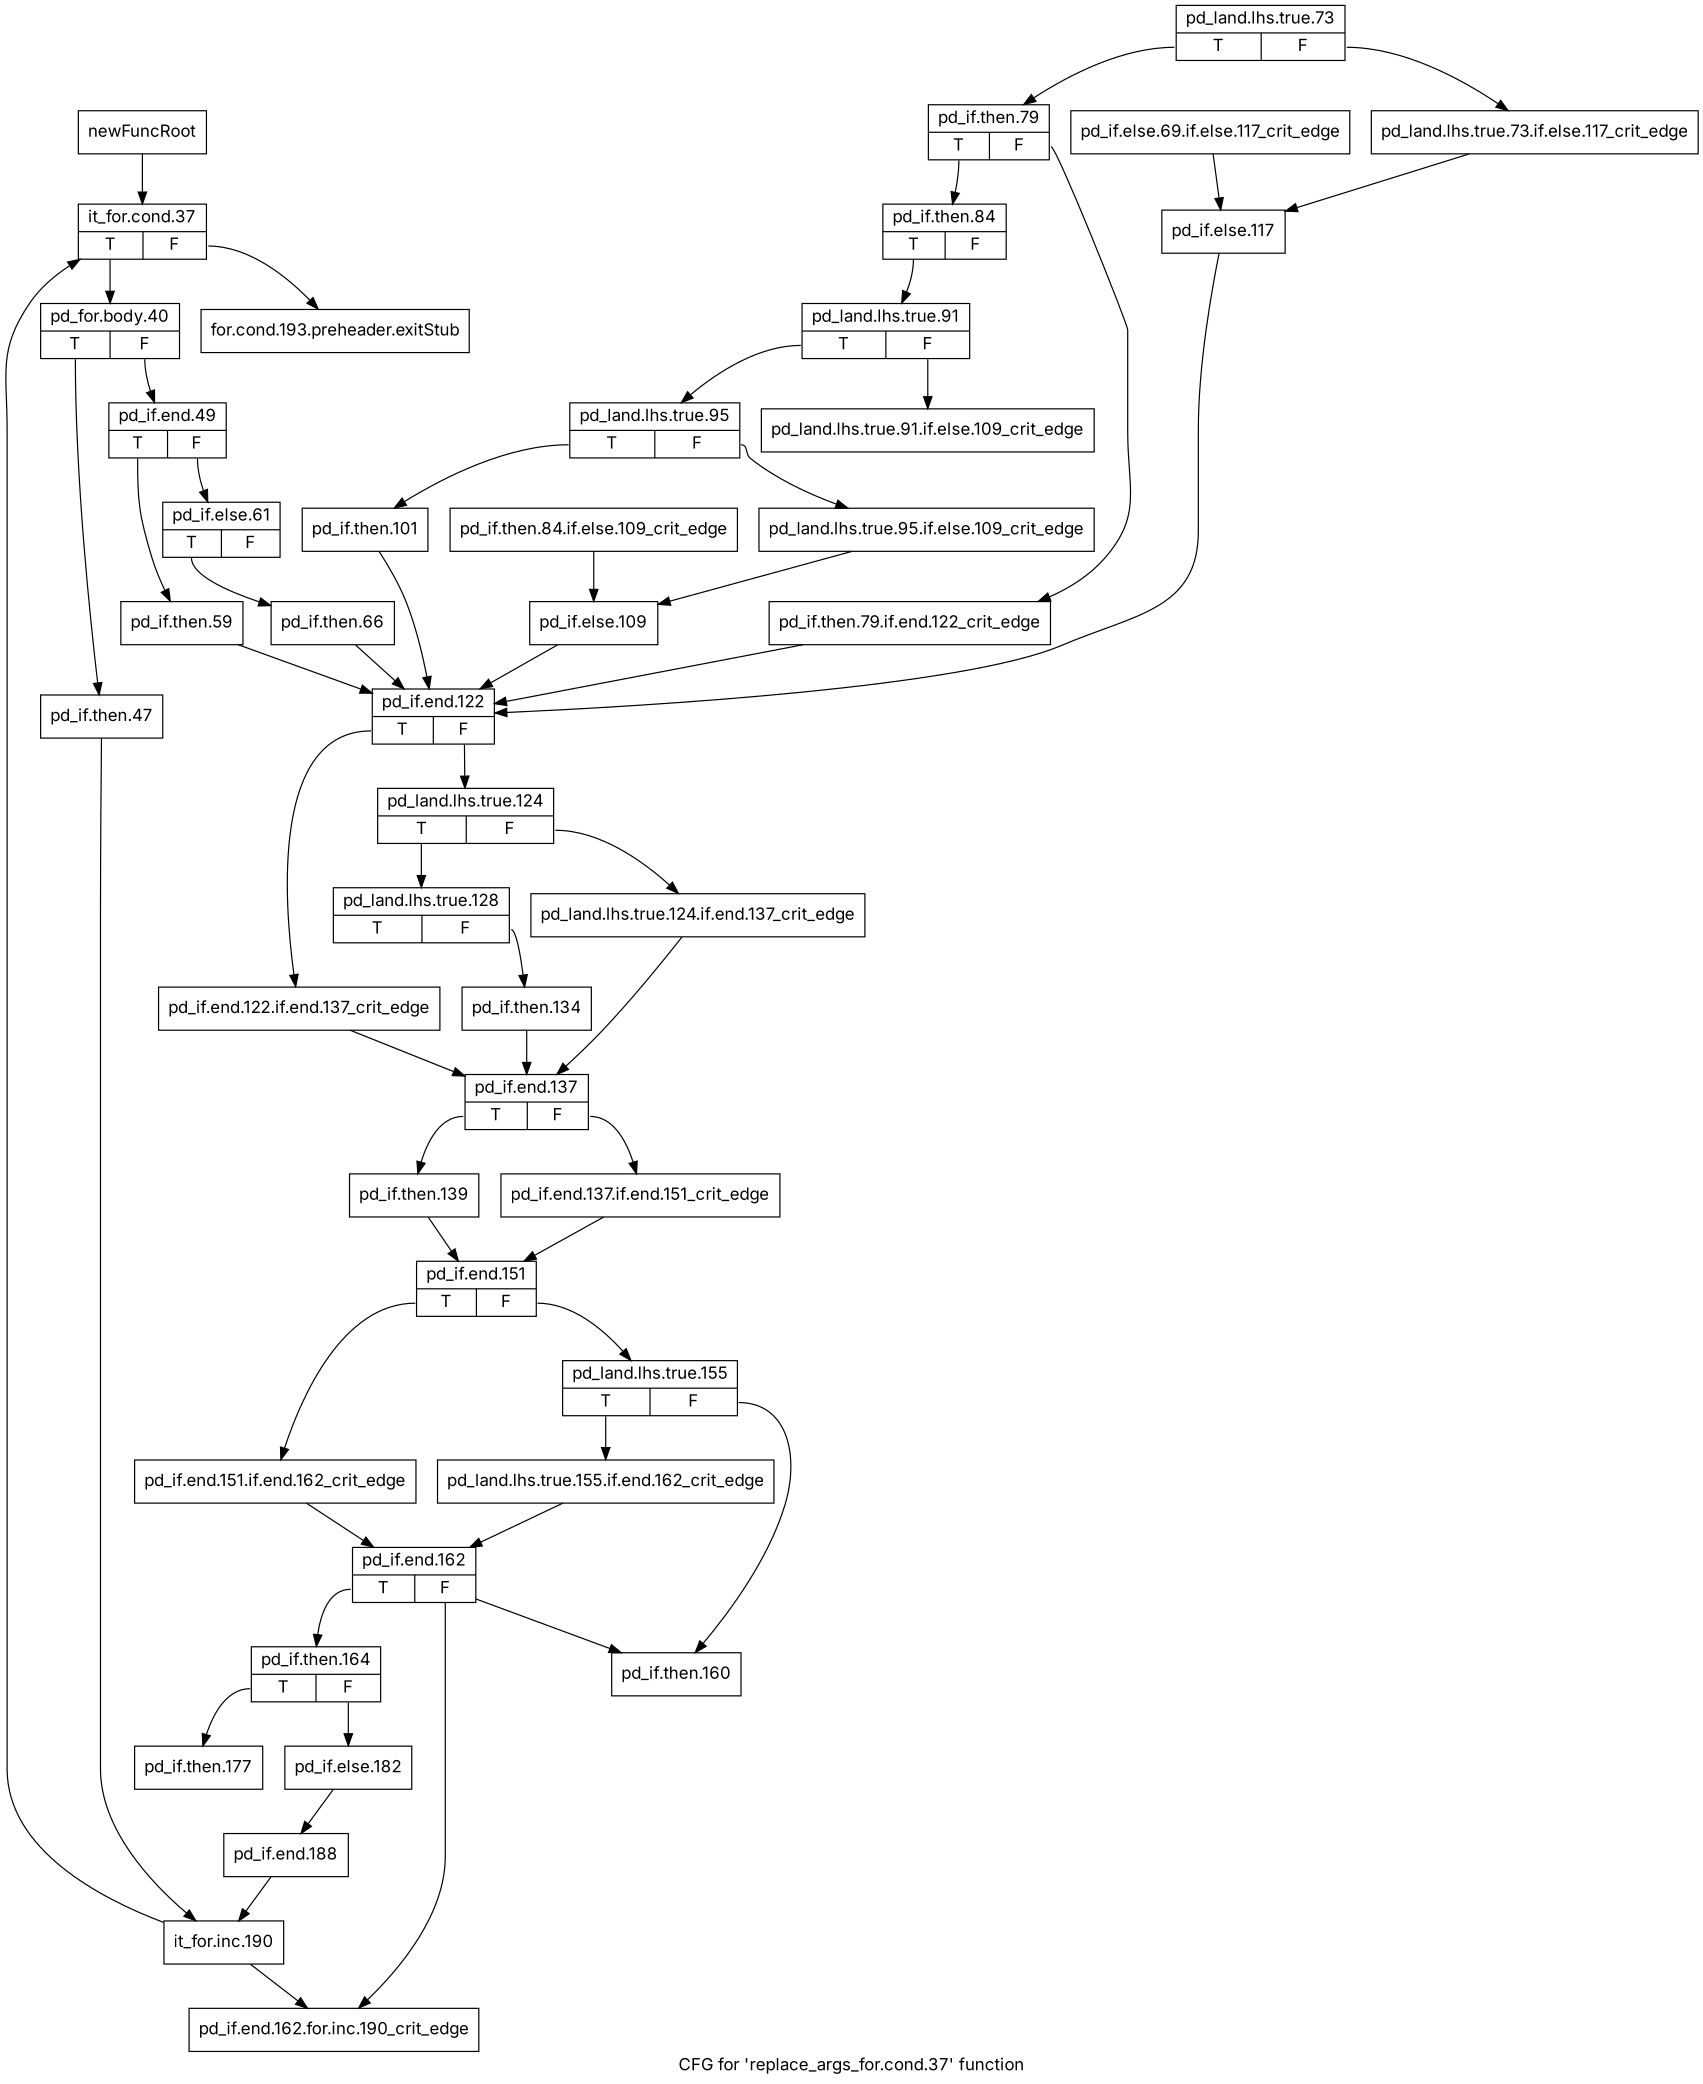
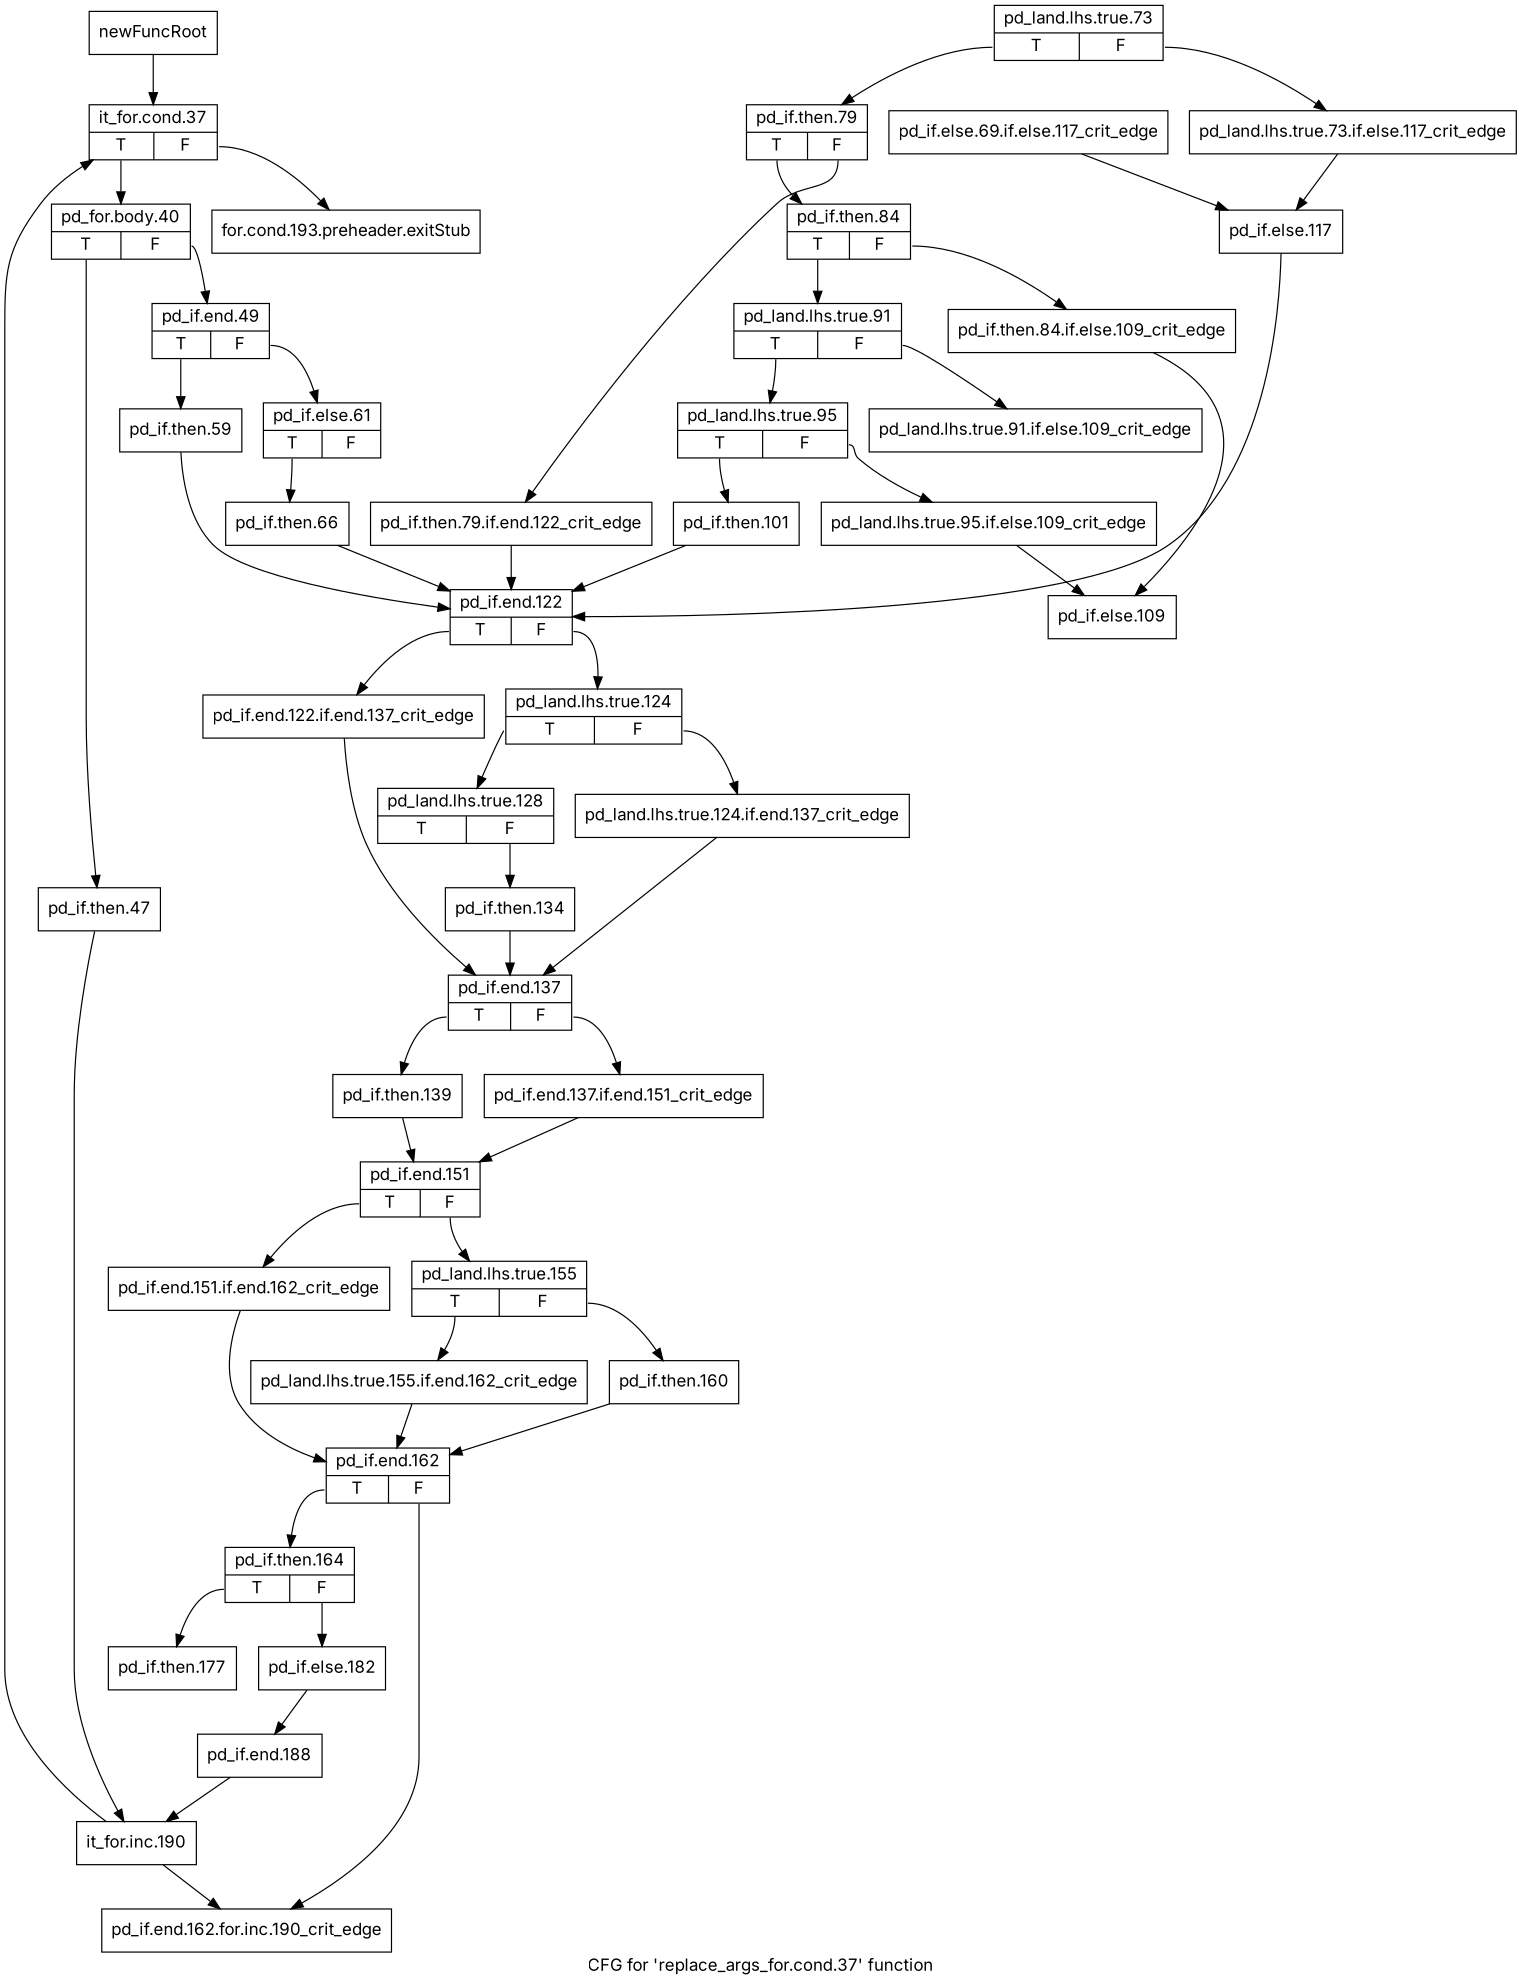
none -> (988, 263)
(524, 664) -> none
(543, 1624) -> (536, 1427)
